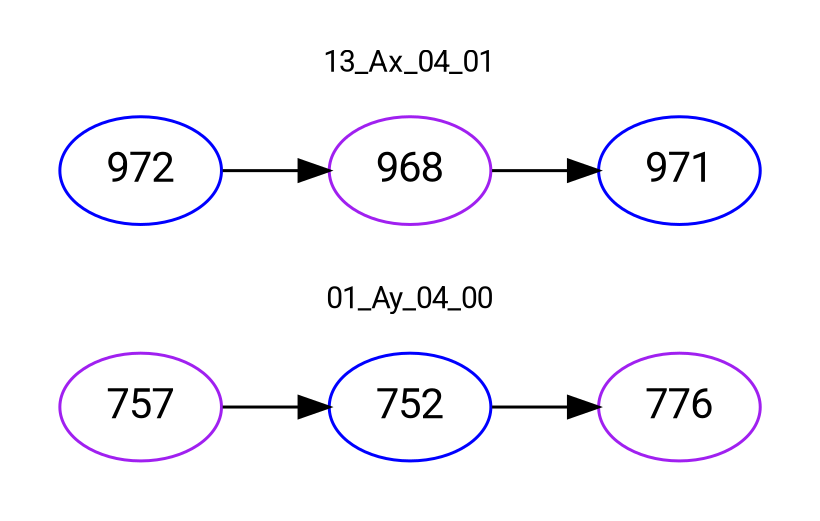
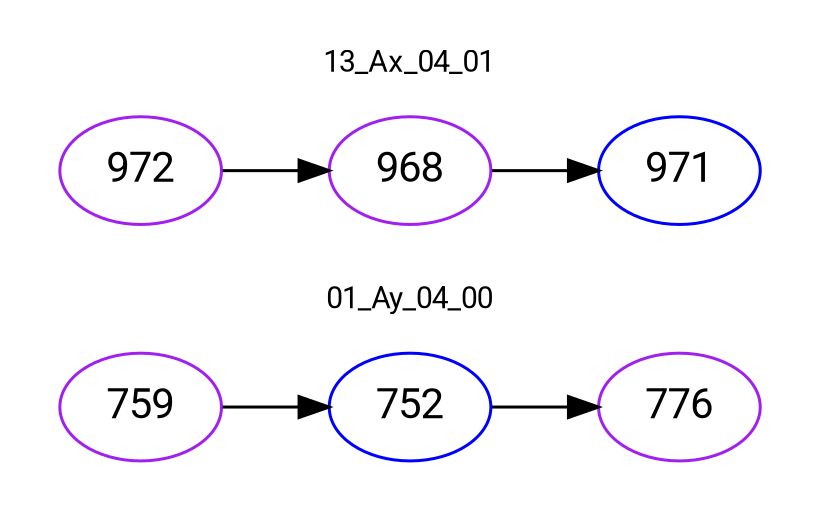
(141, 171) -> (141, 171)
(141, 407) -> (141, 407)
